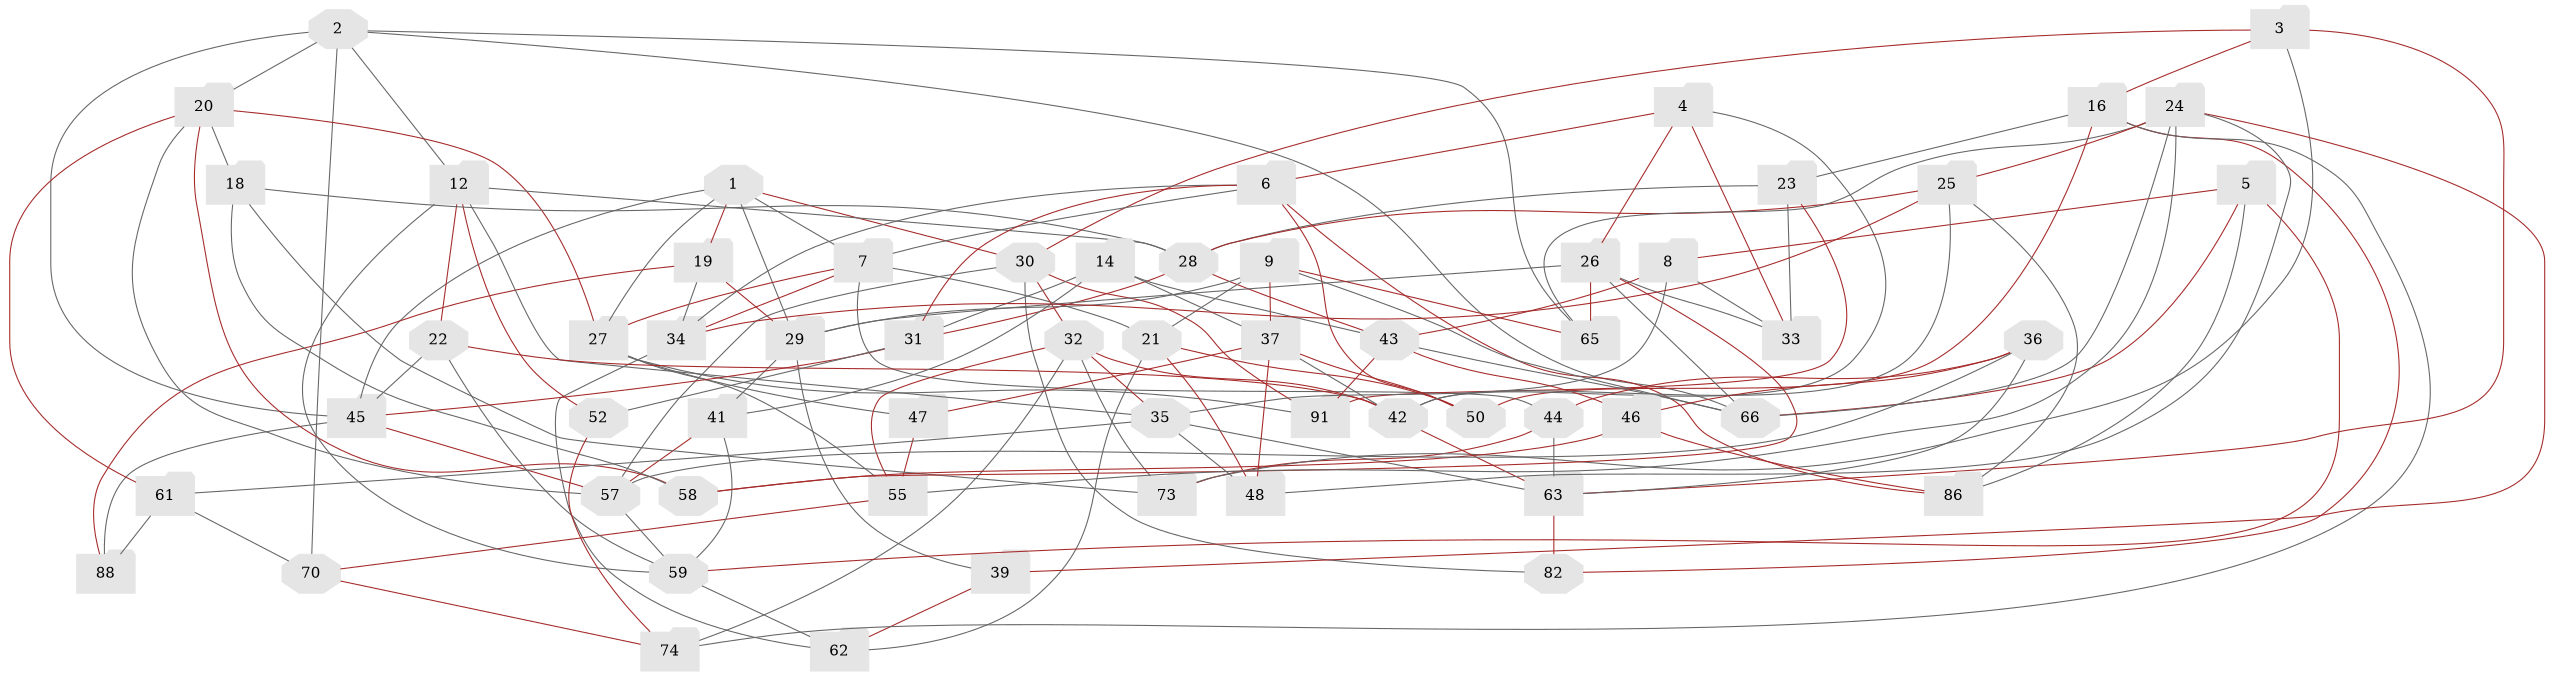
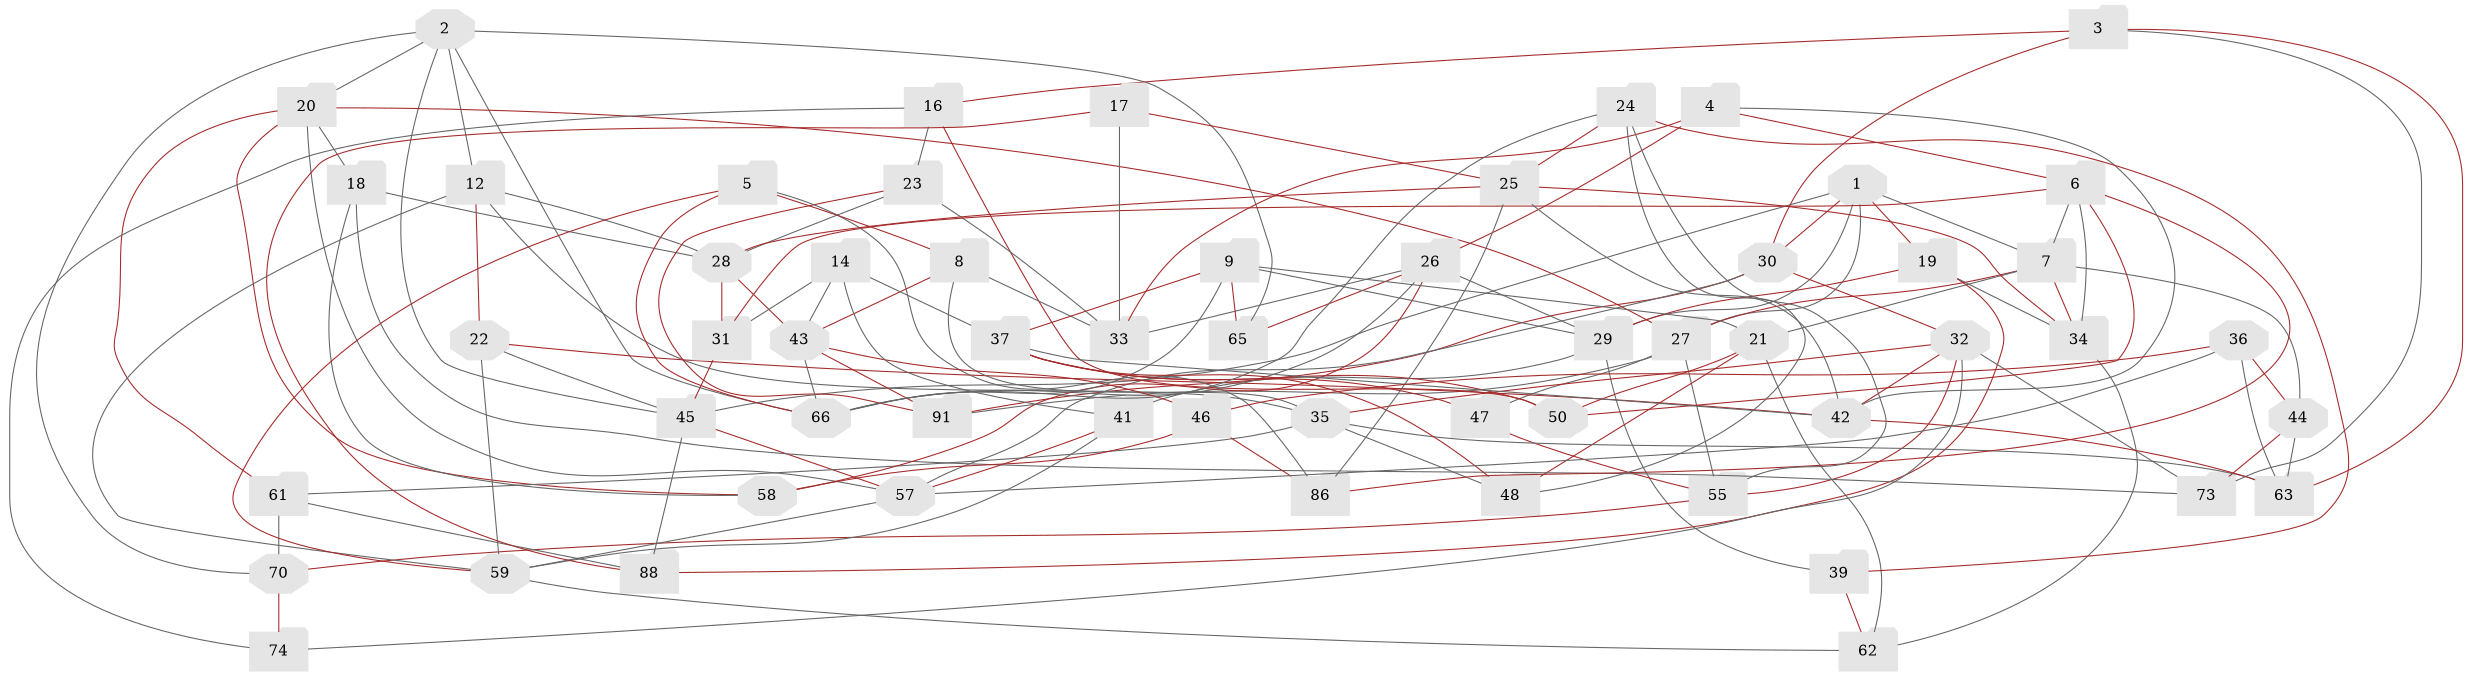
none -> (1119, 107)
(1858, 190) -> none
(599, 418) -> none
(1554, 574) -> none
